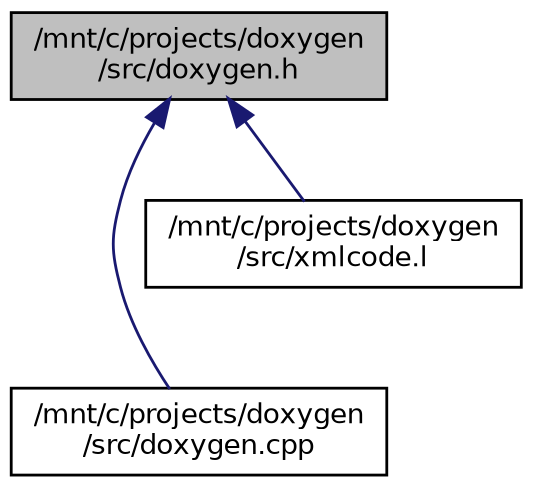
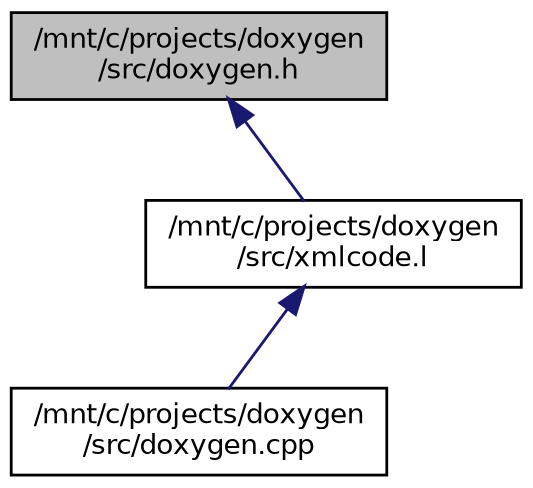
(114, 258) -> (258, 349)
